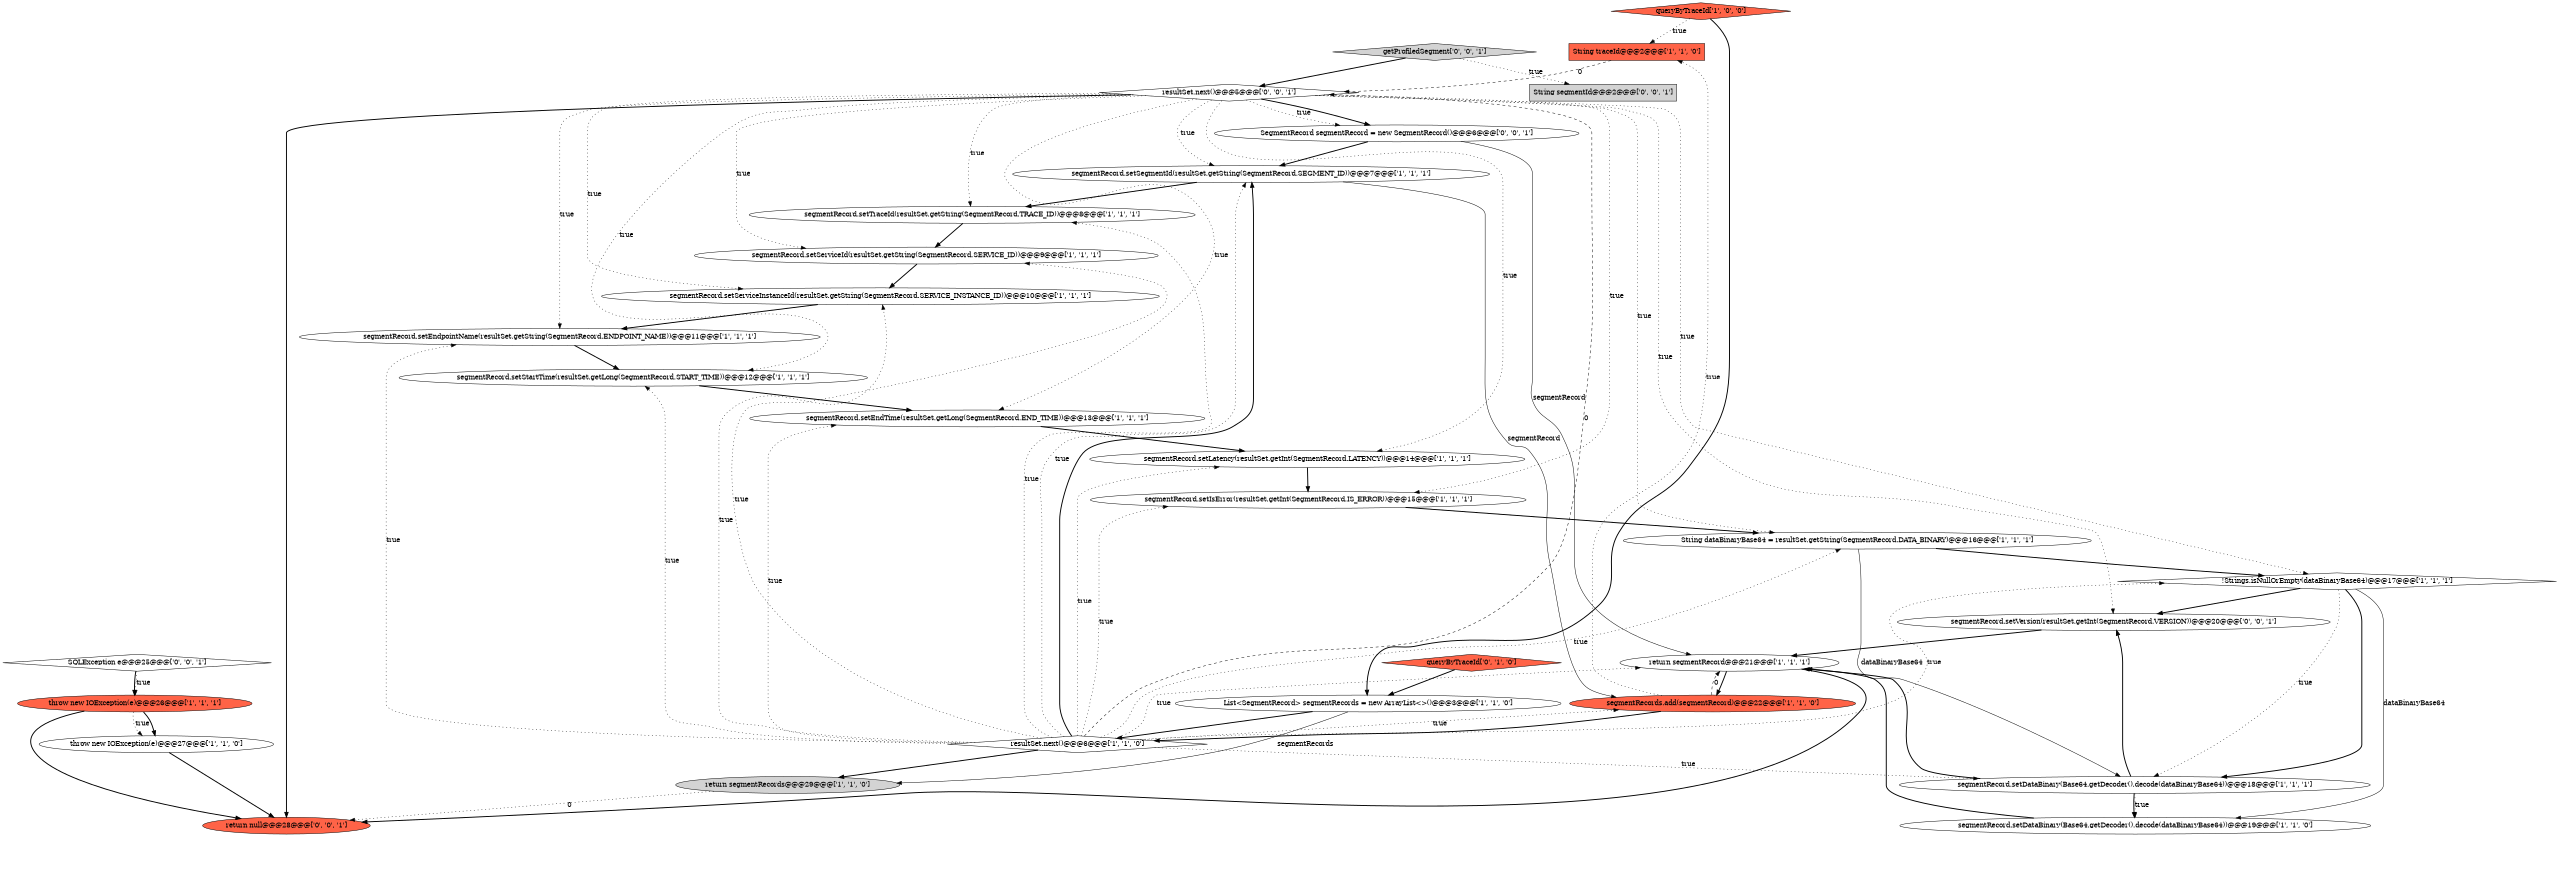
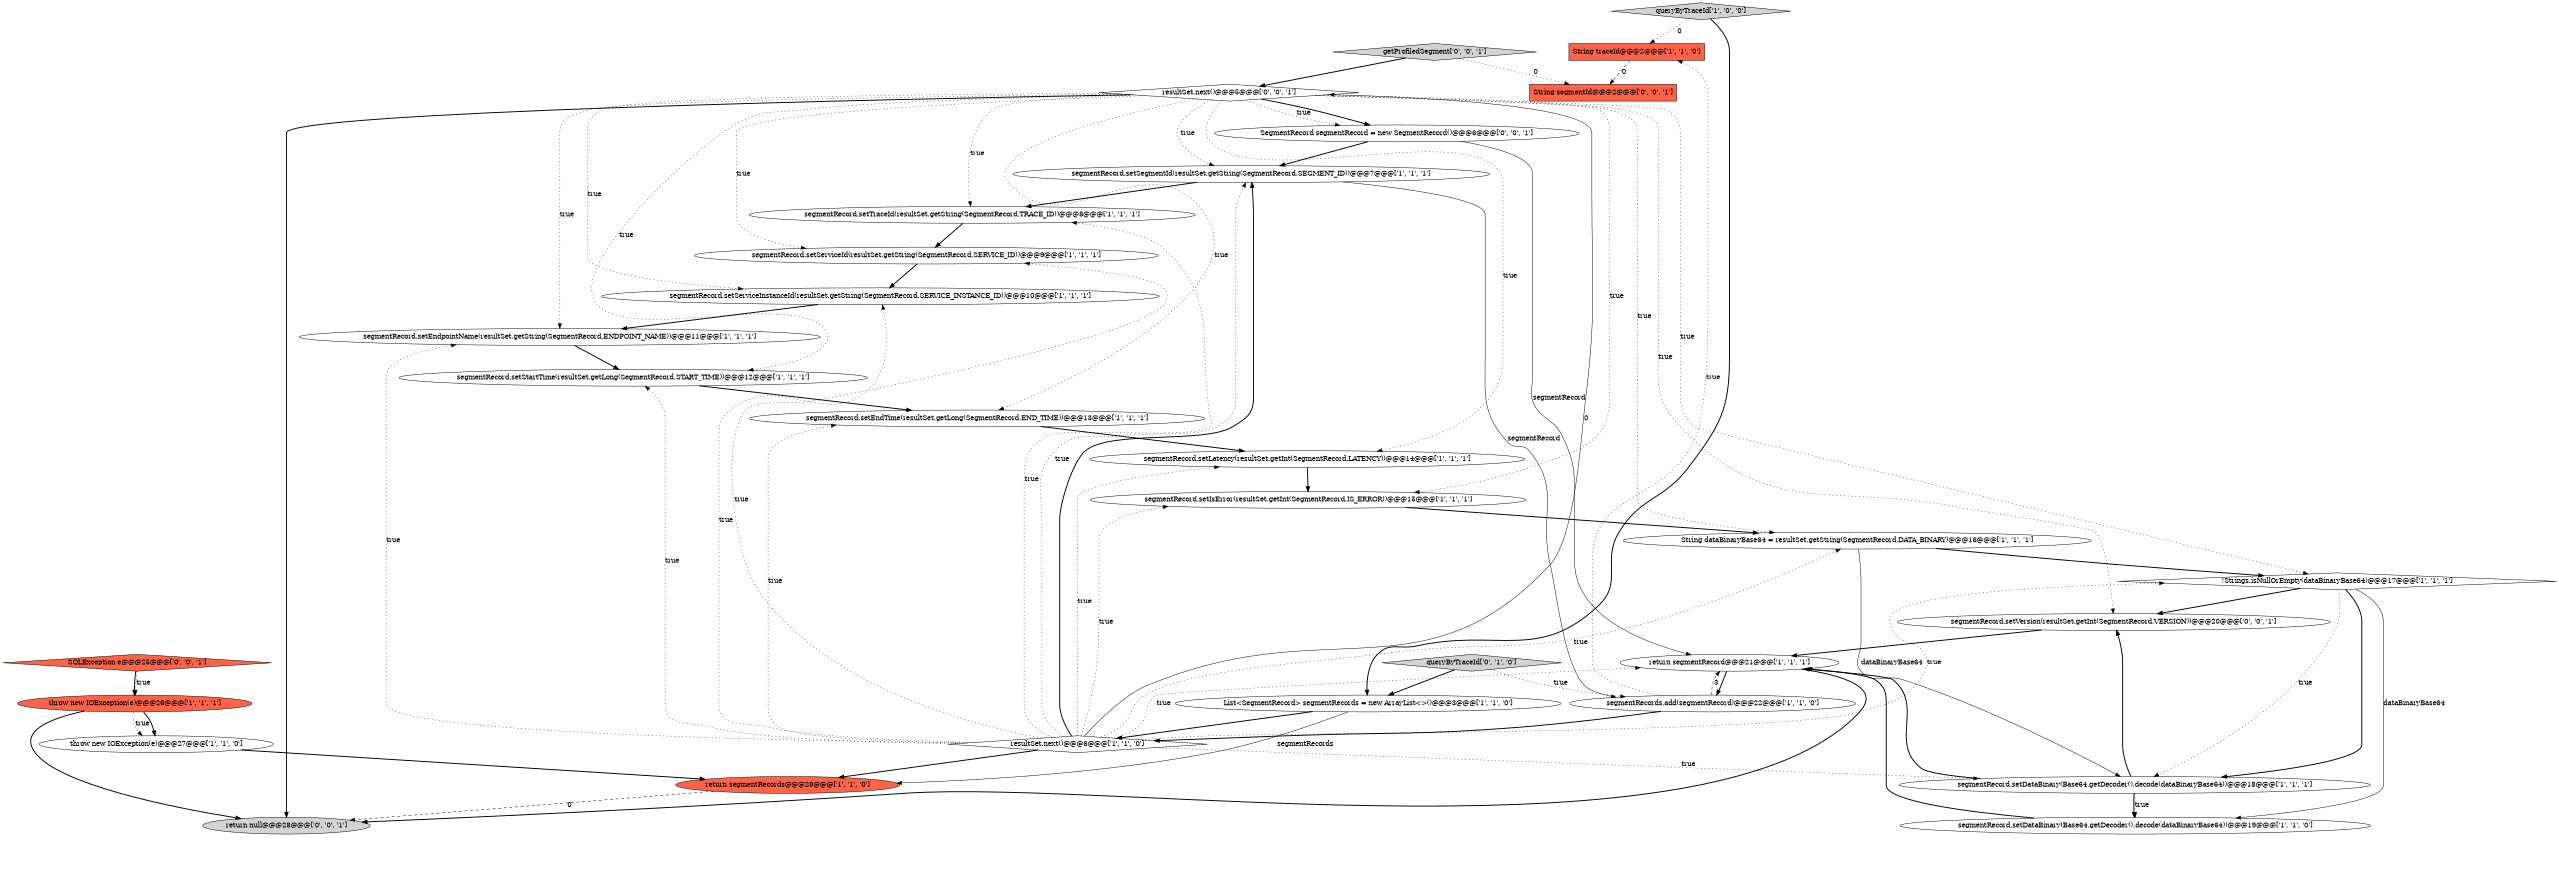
(1701, 11) -> (1701, 11)
(1680, 32) -> (1680, 32)
(1536, 72) -> (1536, 72)
(1481, 84) -> (1621, 71)
(1603, 93) -> (1603, 93)
(1577, 475) -> (1577, 475)
(137, 663) -> (137, 663)
(1472, 663) -> (1472, 663)
(1716, 683) -> (1716, 683)
(1713, 703) -> (1713, 703)
(1377, 725) -> (1555, 687)
(219, 784) -> (471, 764)
(788, 785) -> (788, 785)
(534, 806) -> (534, 806)
(286, 826) -> (286, 826)
